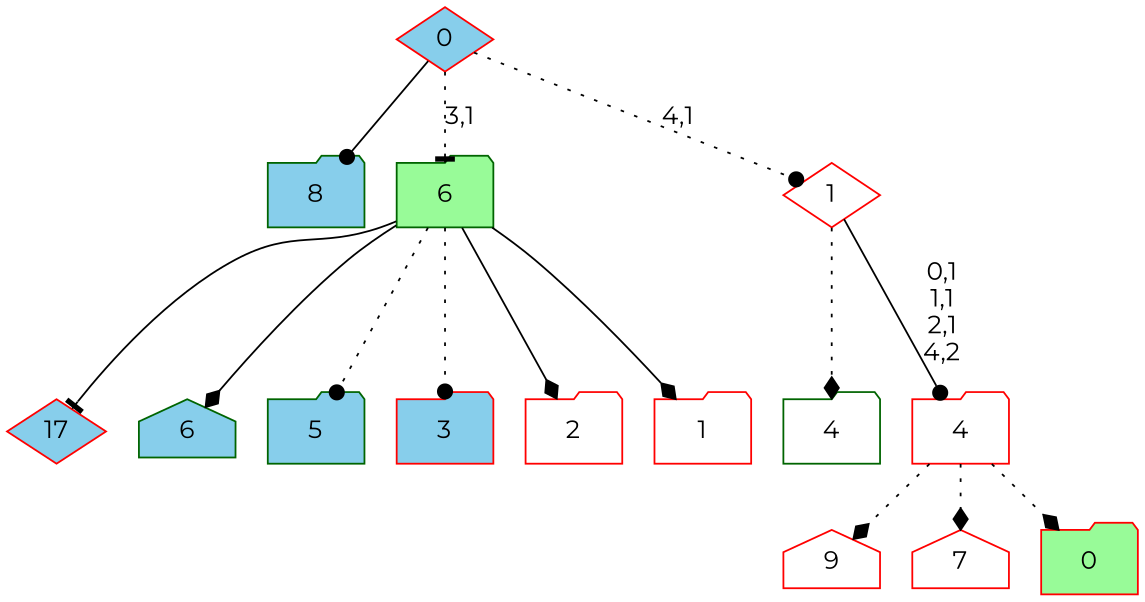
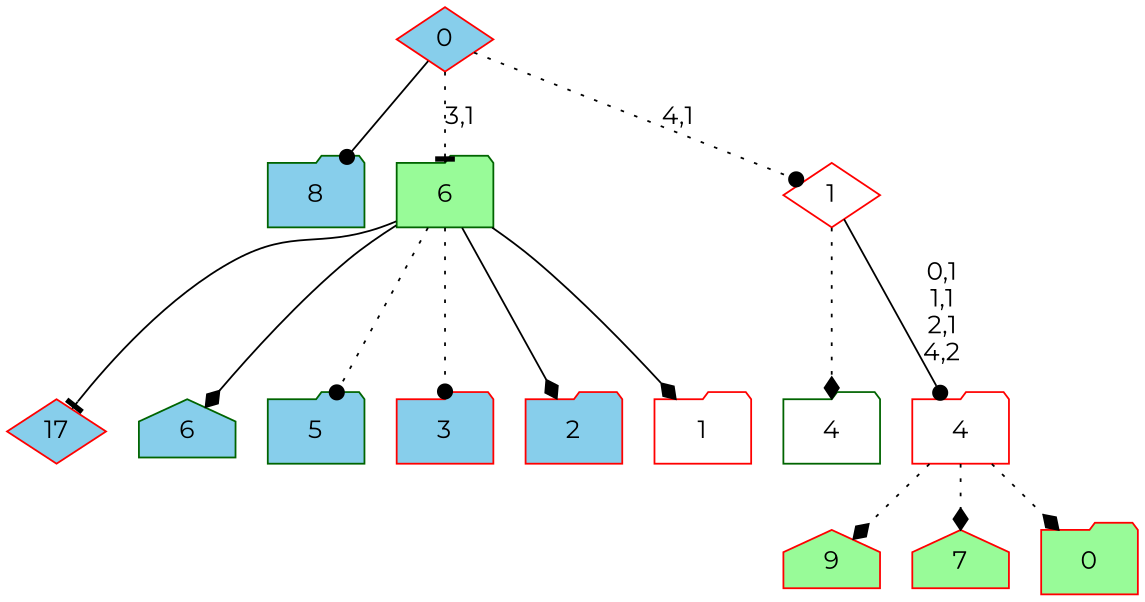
(574, 431) -> (574, 431)
(832, 562) -> (832, 562)
(961, 562) -> (961, 562)
